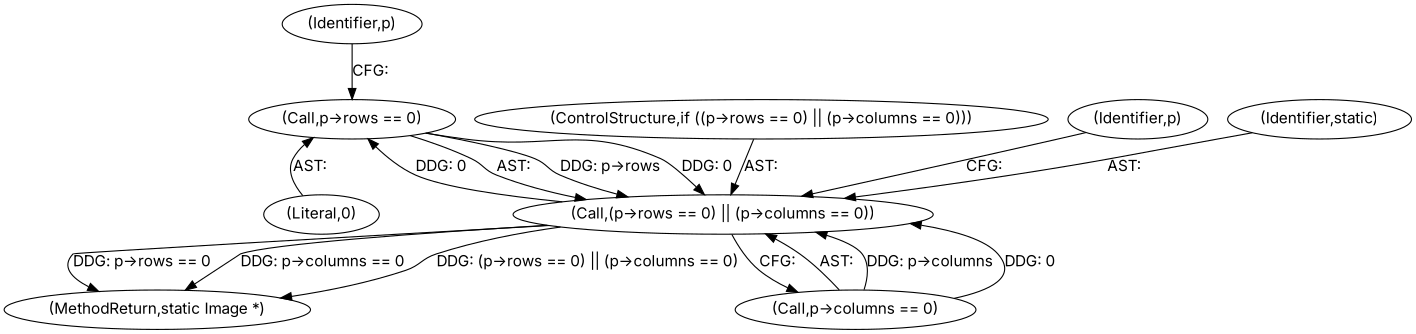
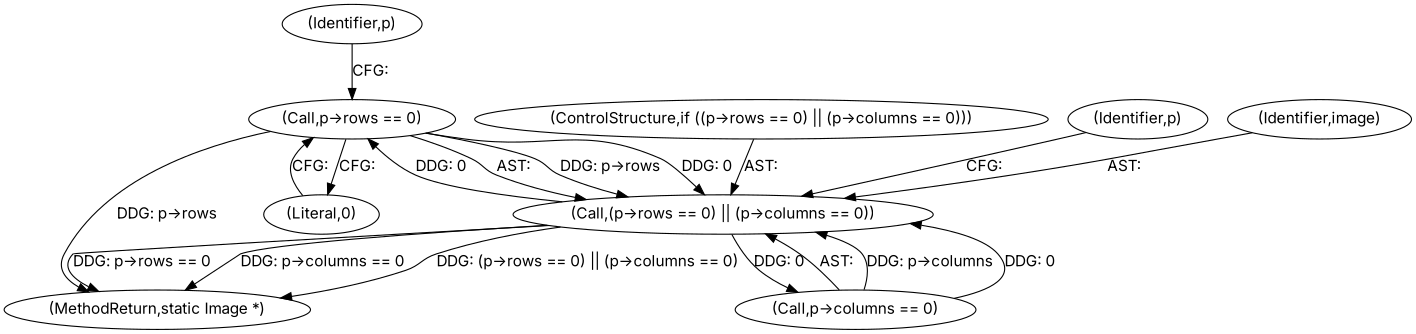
(1320, 119) -> (1320, 119)
none -> (339, 162)
(312, 167) -> (312, 167)
none -> (136, 182)
(780, 262) -> (780, 262)
